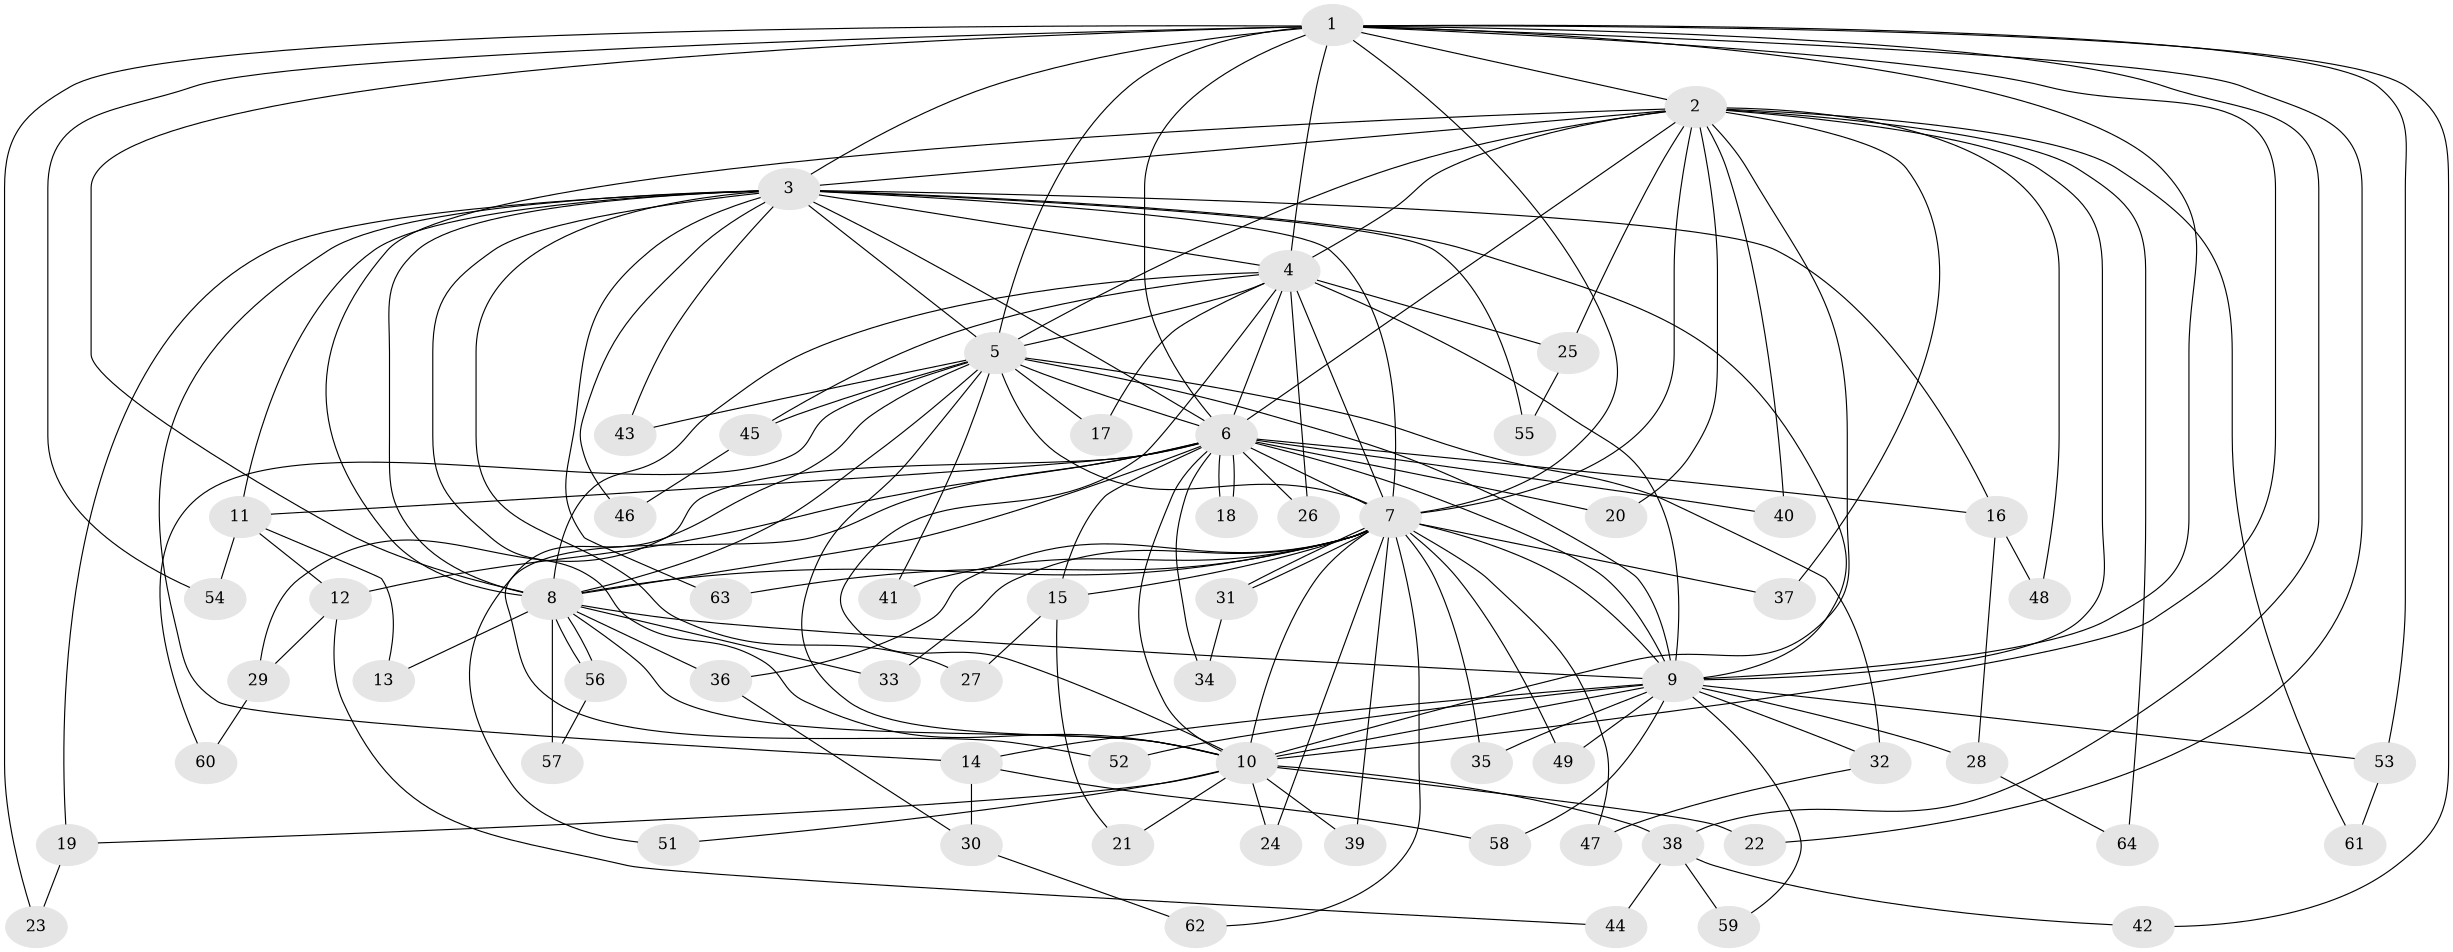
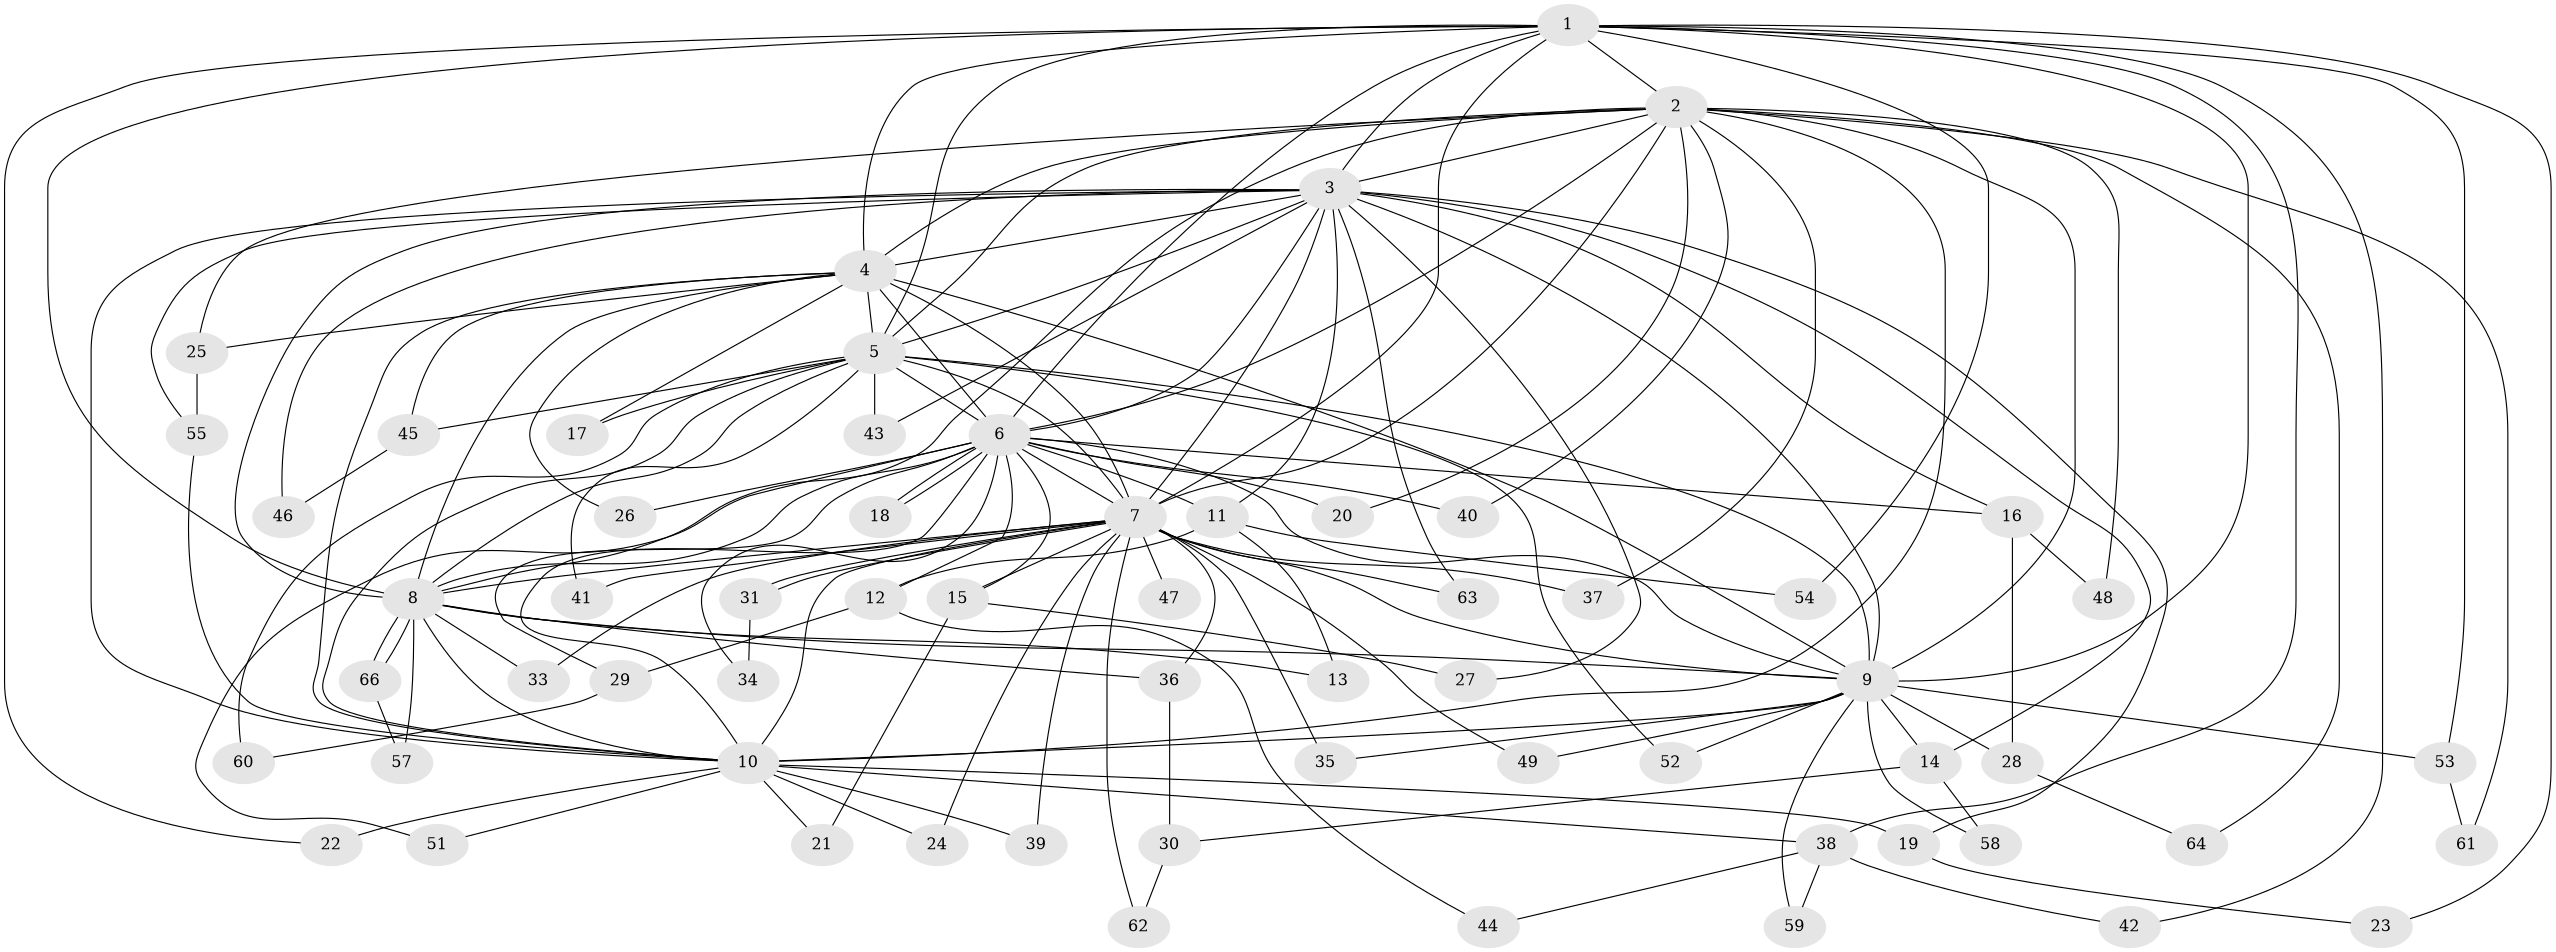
(2276, 390) -> (262, 707)
(596, 681) -> (370, 681)
(1880, 763) -> none
